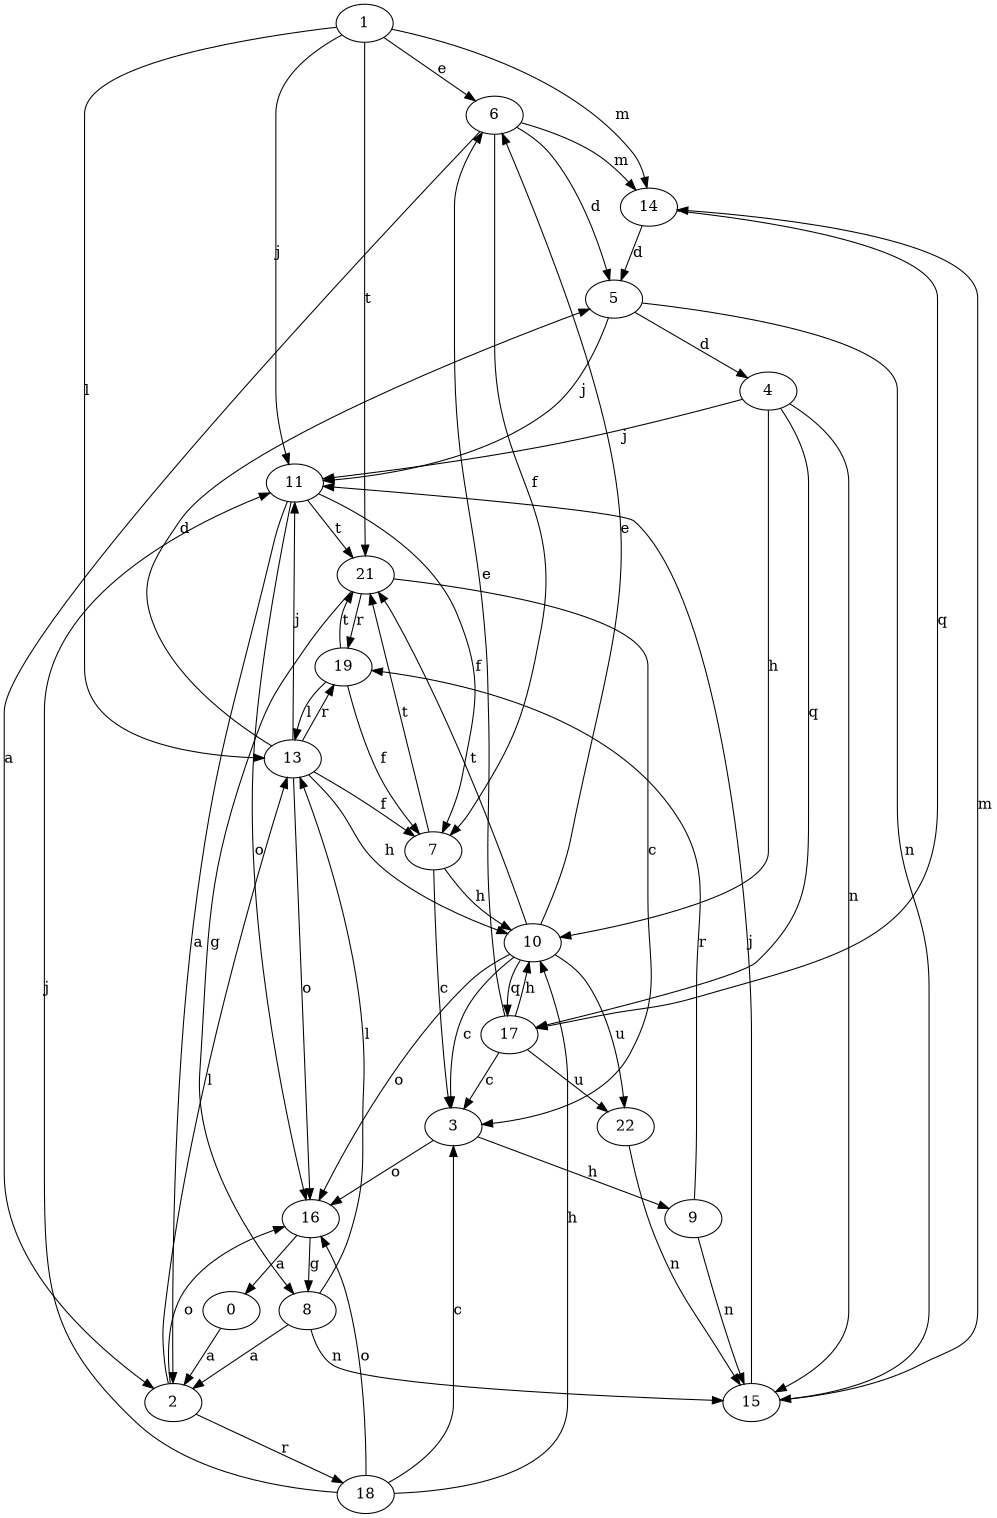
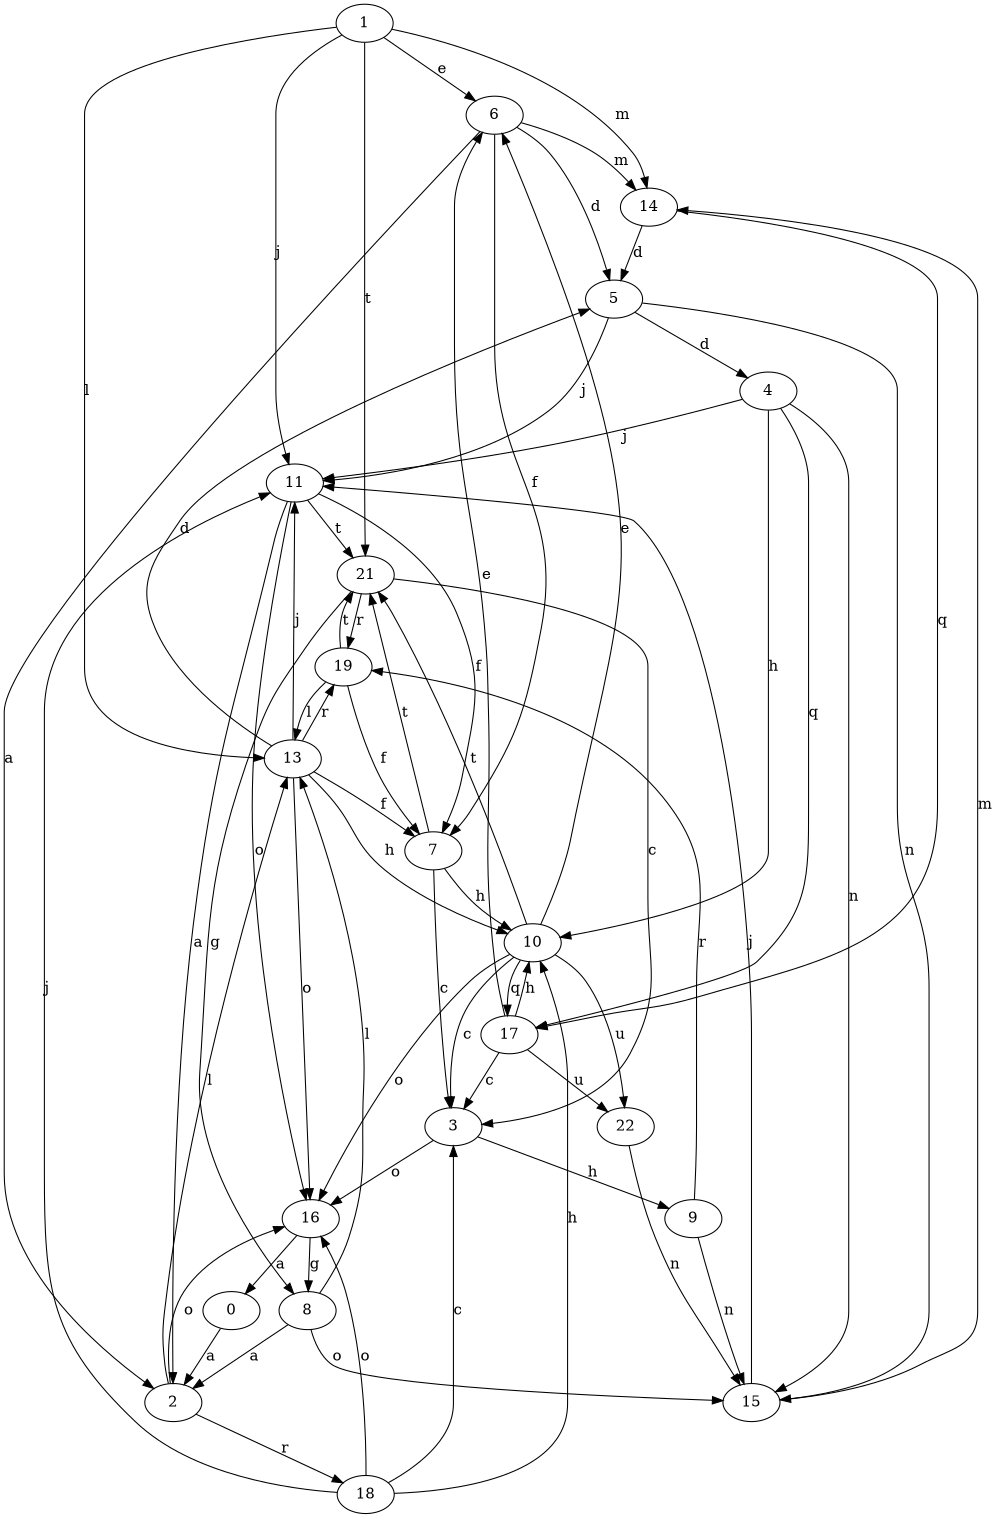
(337, 1357) -> (337, 1357)
